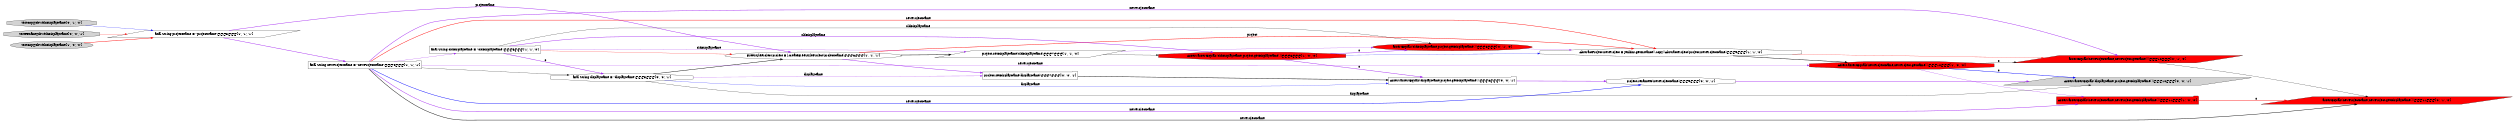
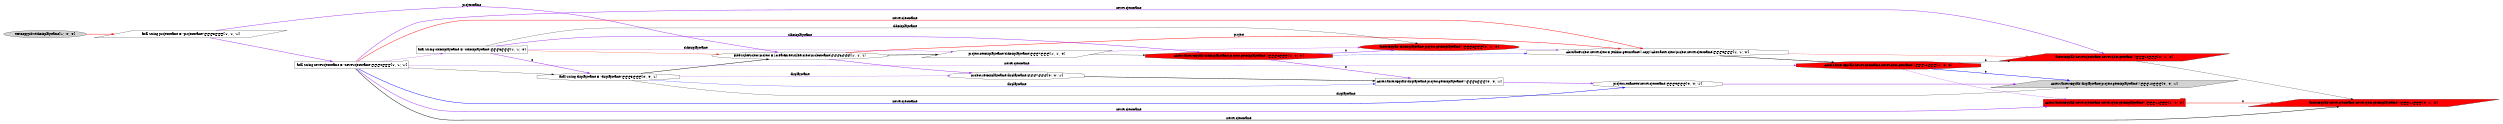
(52, 23) -> none
(52, 34) -> none
(1030, 76) -> (1017, 76)
